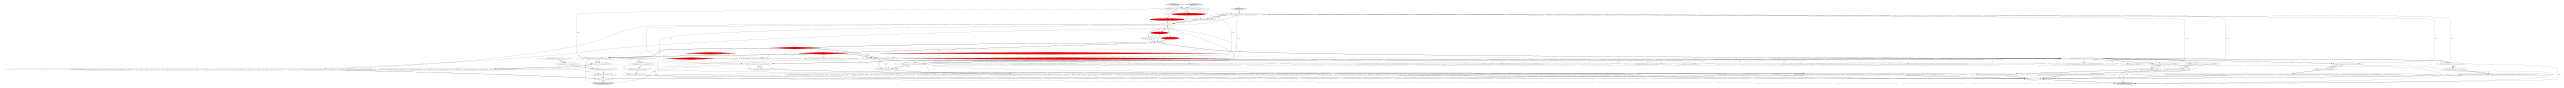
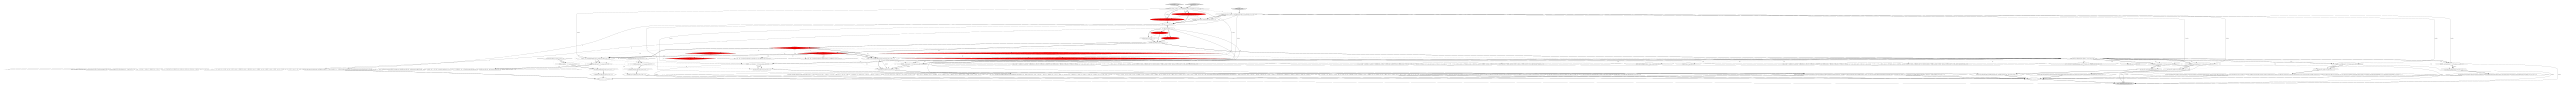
(603, 83) -> none
